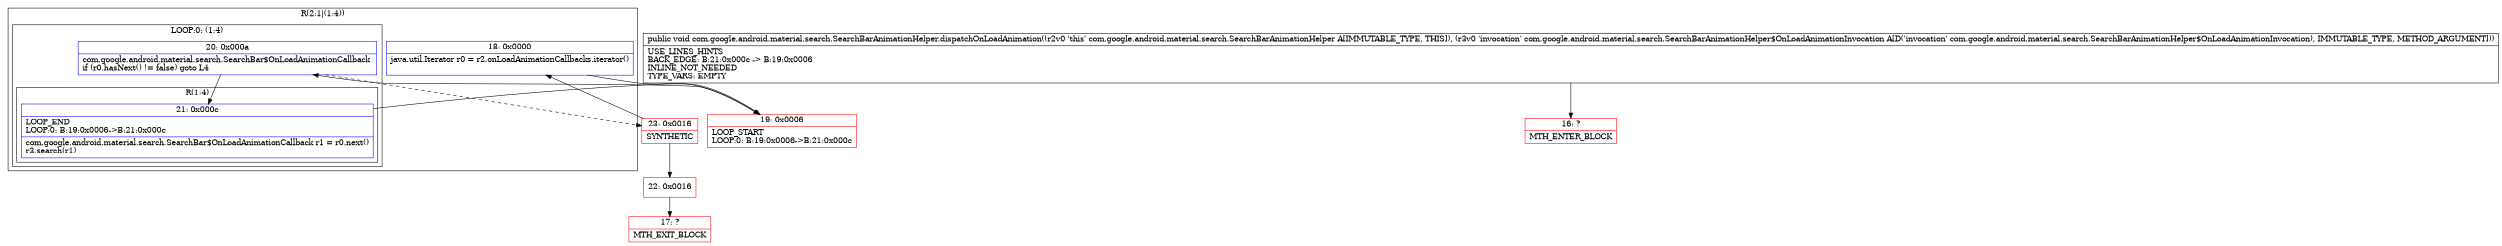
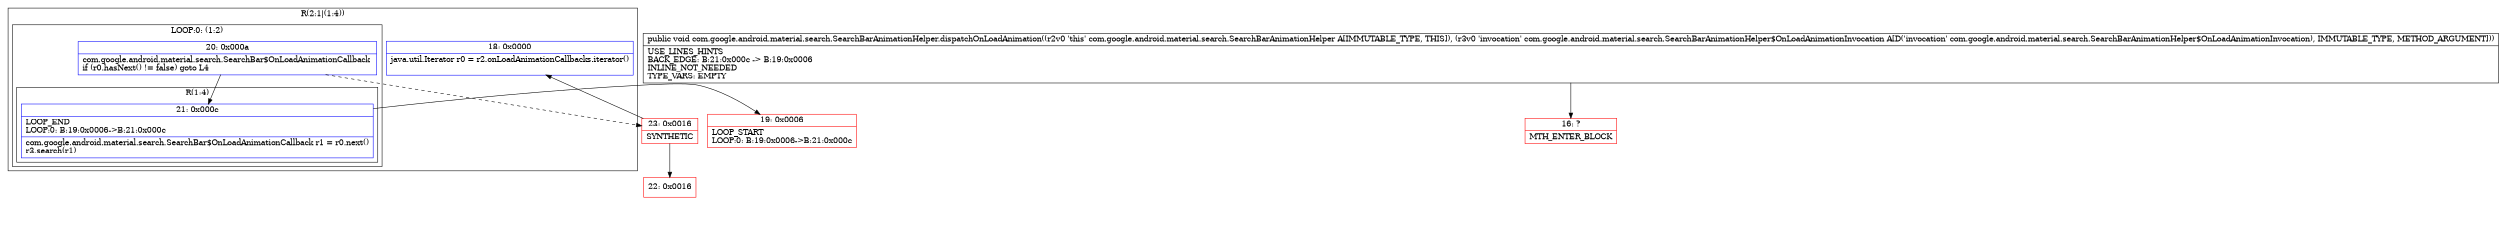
(197, 31) -> (197, 31)
(673, 83) -> none
(542, 84) -> none
(670, 229) -> none
